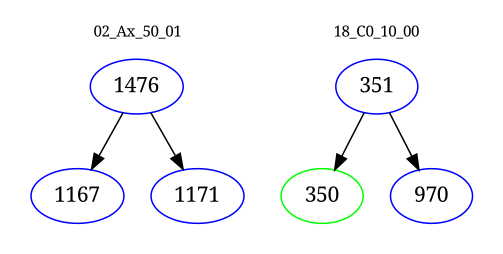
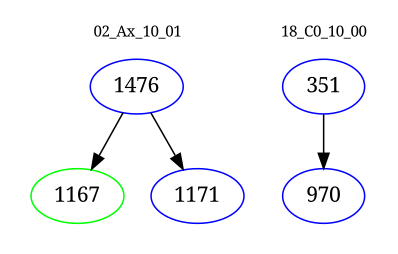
(138, 33) -> (138, 33)
(77, 196) -> (77, 196)
(322, 196) -> none
